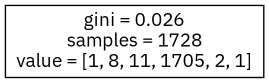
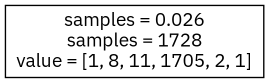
(135, 41) -> (135, 41)
